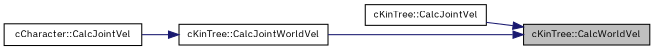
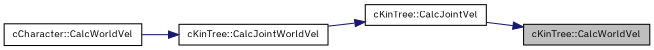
(73, 35) -> (73, 35)
(420, 35) -> (341, 25)
